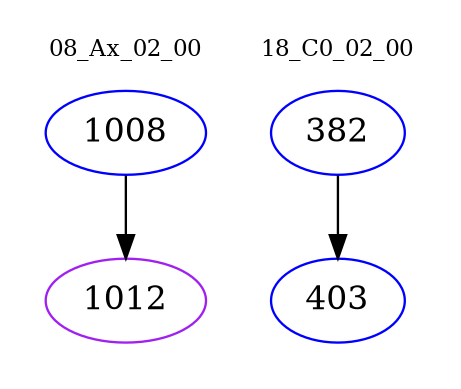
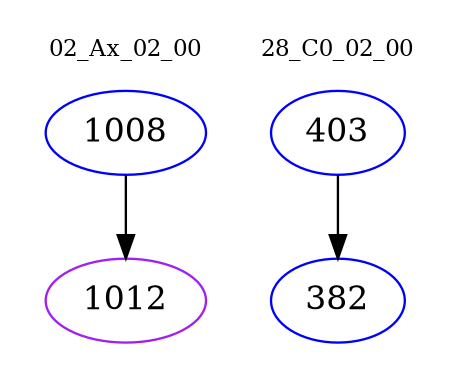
(126, 50) -> (126, 50)
(338, 50) -> (338, 50)
(338, 205) -> (338, 205)
